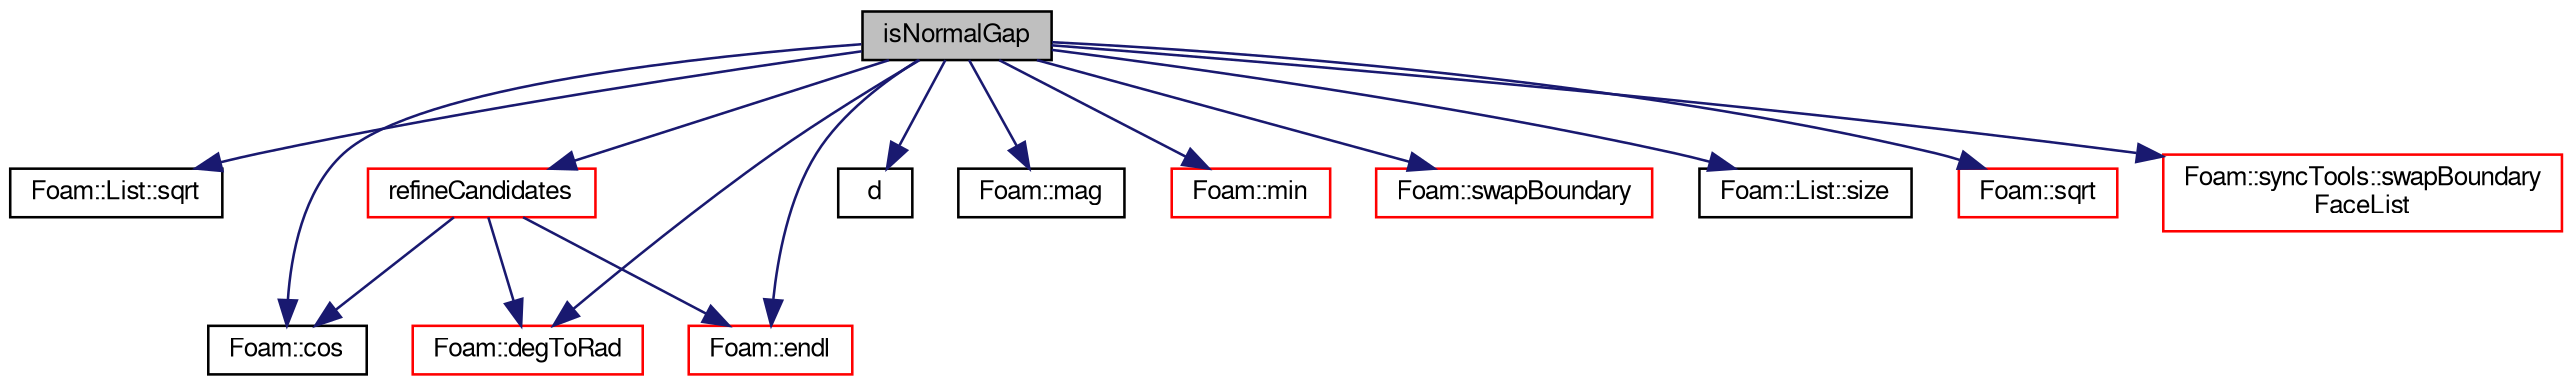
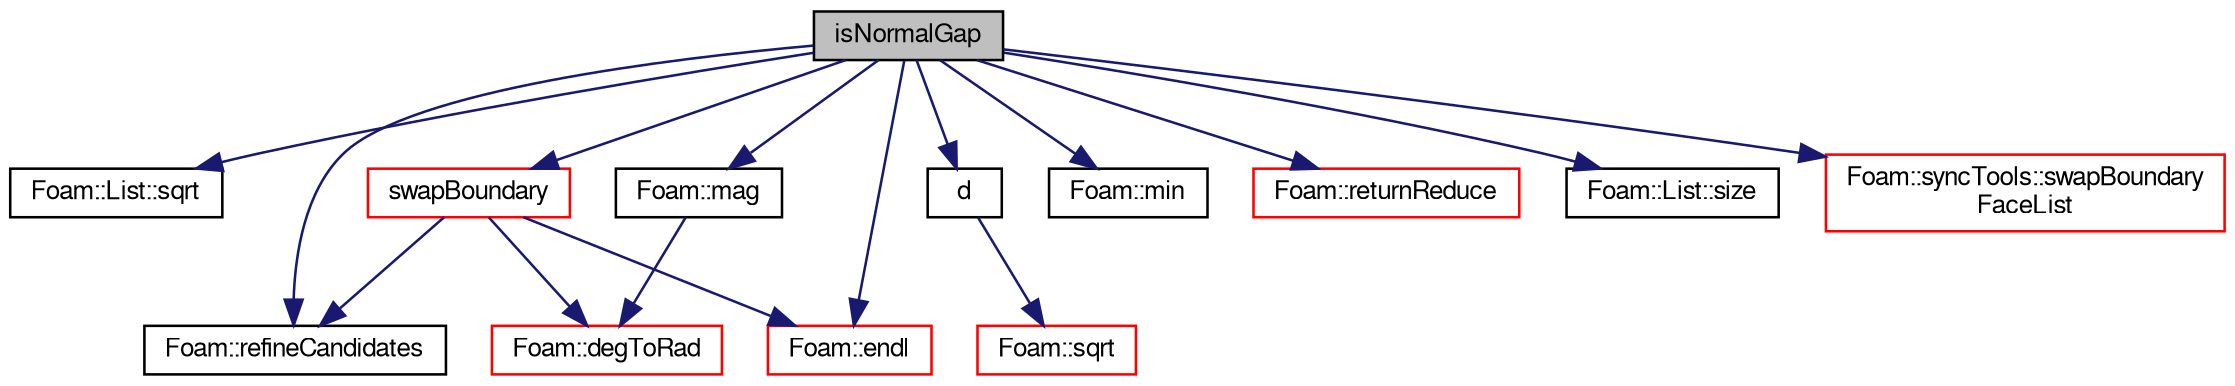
(1509, 81) -> (1004, 260)
(741, 177) -> (662, 256)
(482, 193) -> (469, 193)
(1251, 193) -> (1128, 193)
(1514, 193) -> (1386, 193)
(288, 350) -> (295, 350)
